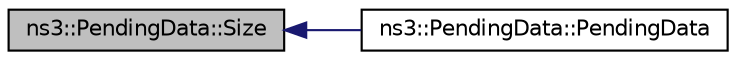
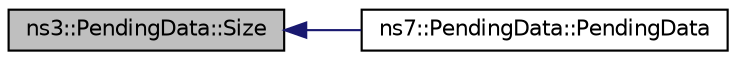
(545, 30) -> (545, 30)
